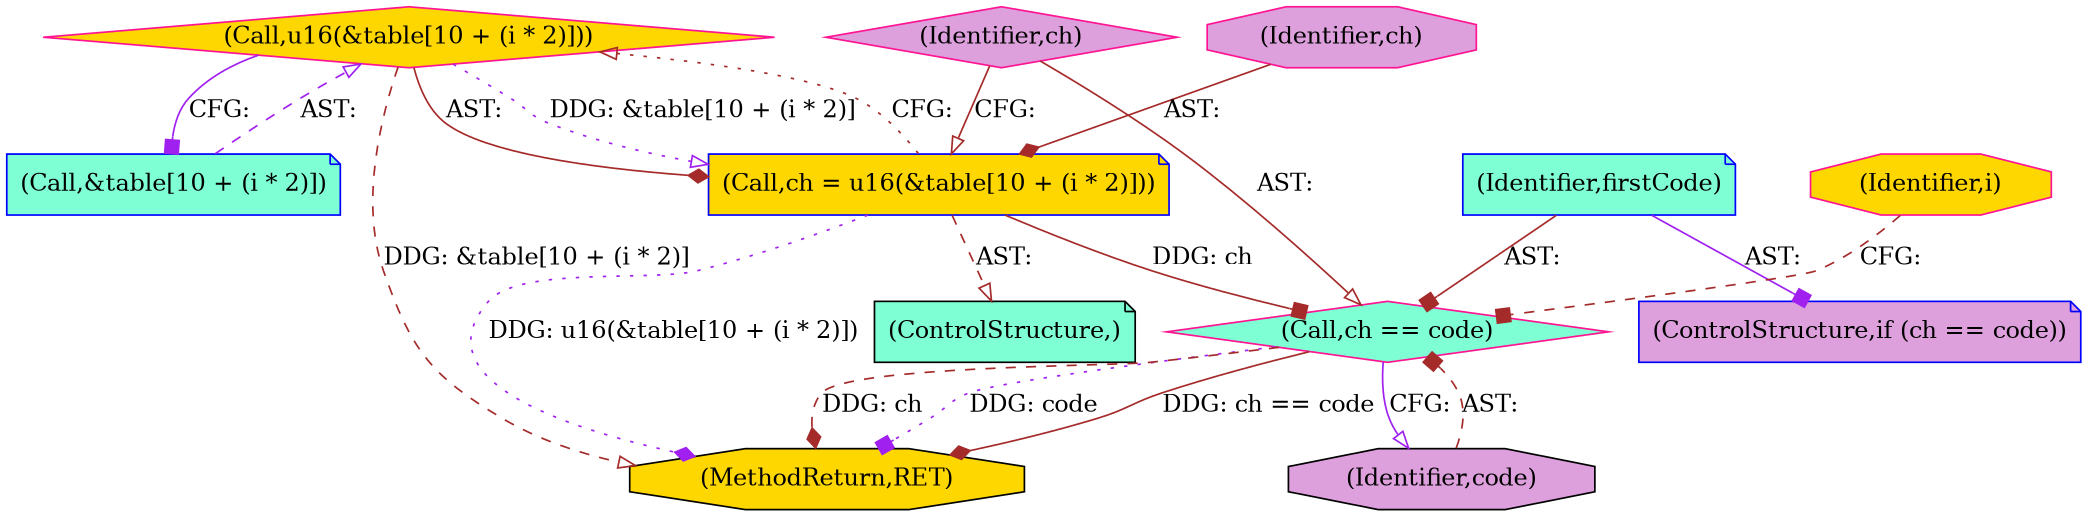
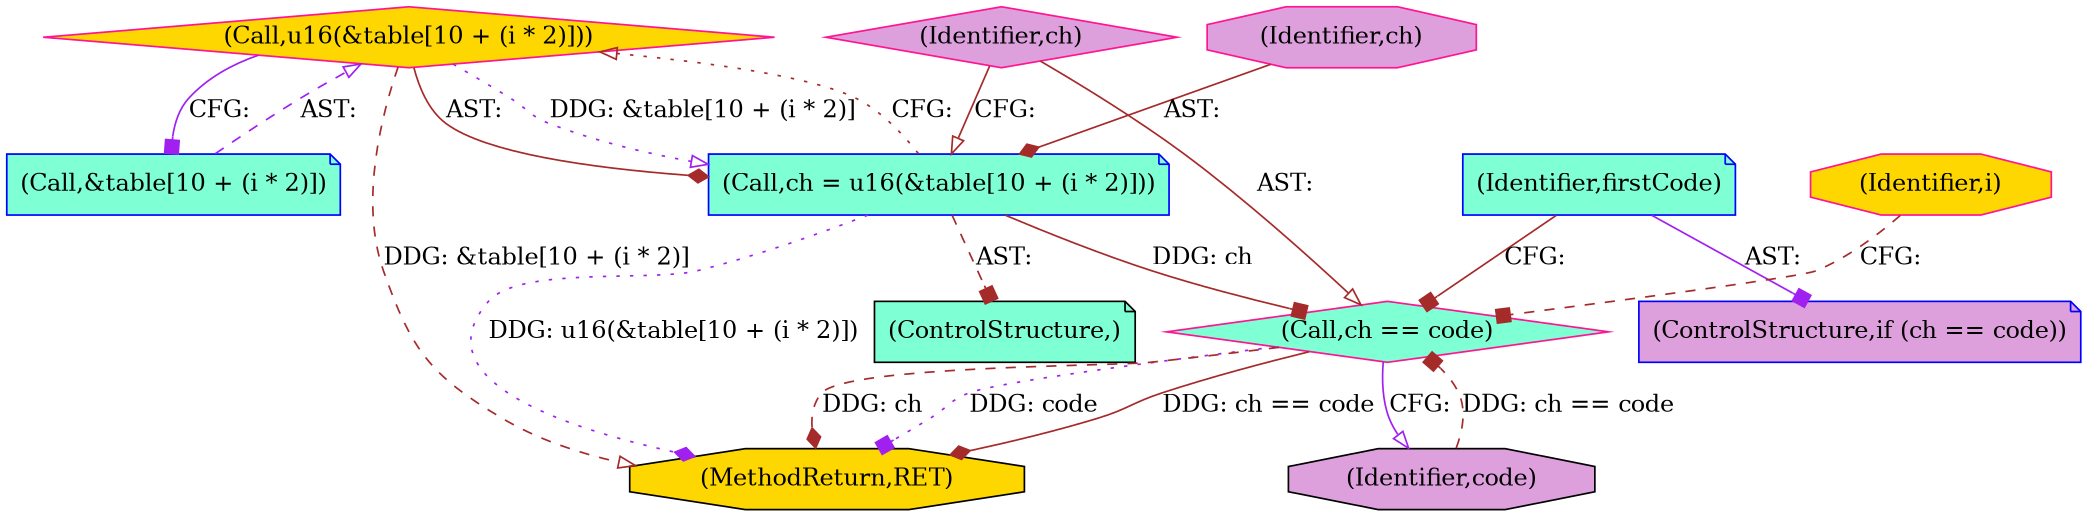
(939, 185) -> (939, 185)
(968, 250) -> (968, 250)
(1536, 258) -> (1539, 258)
(1494, 405) -> (1569, 405)
